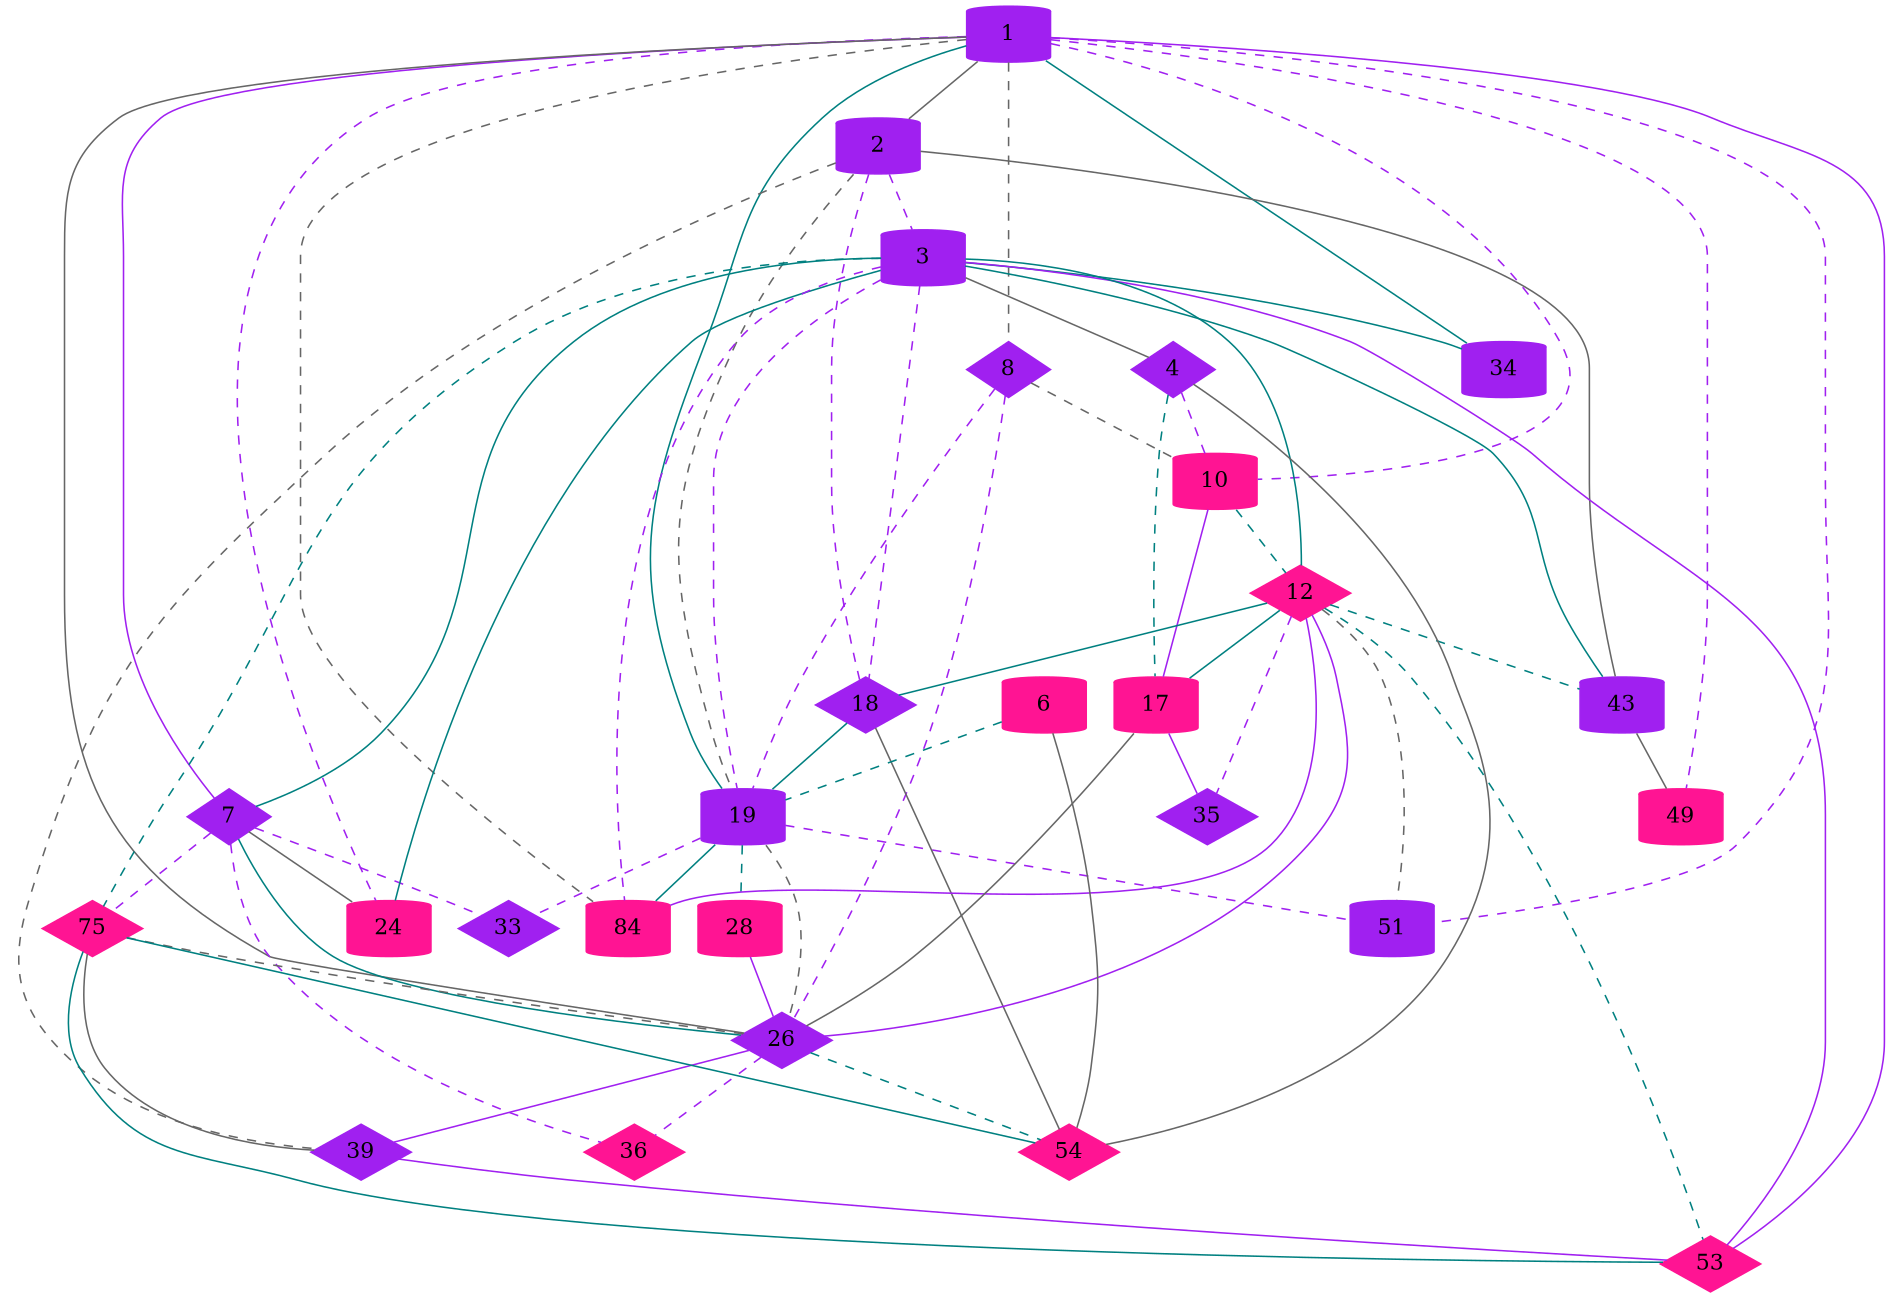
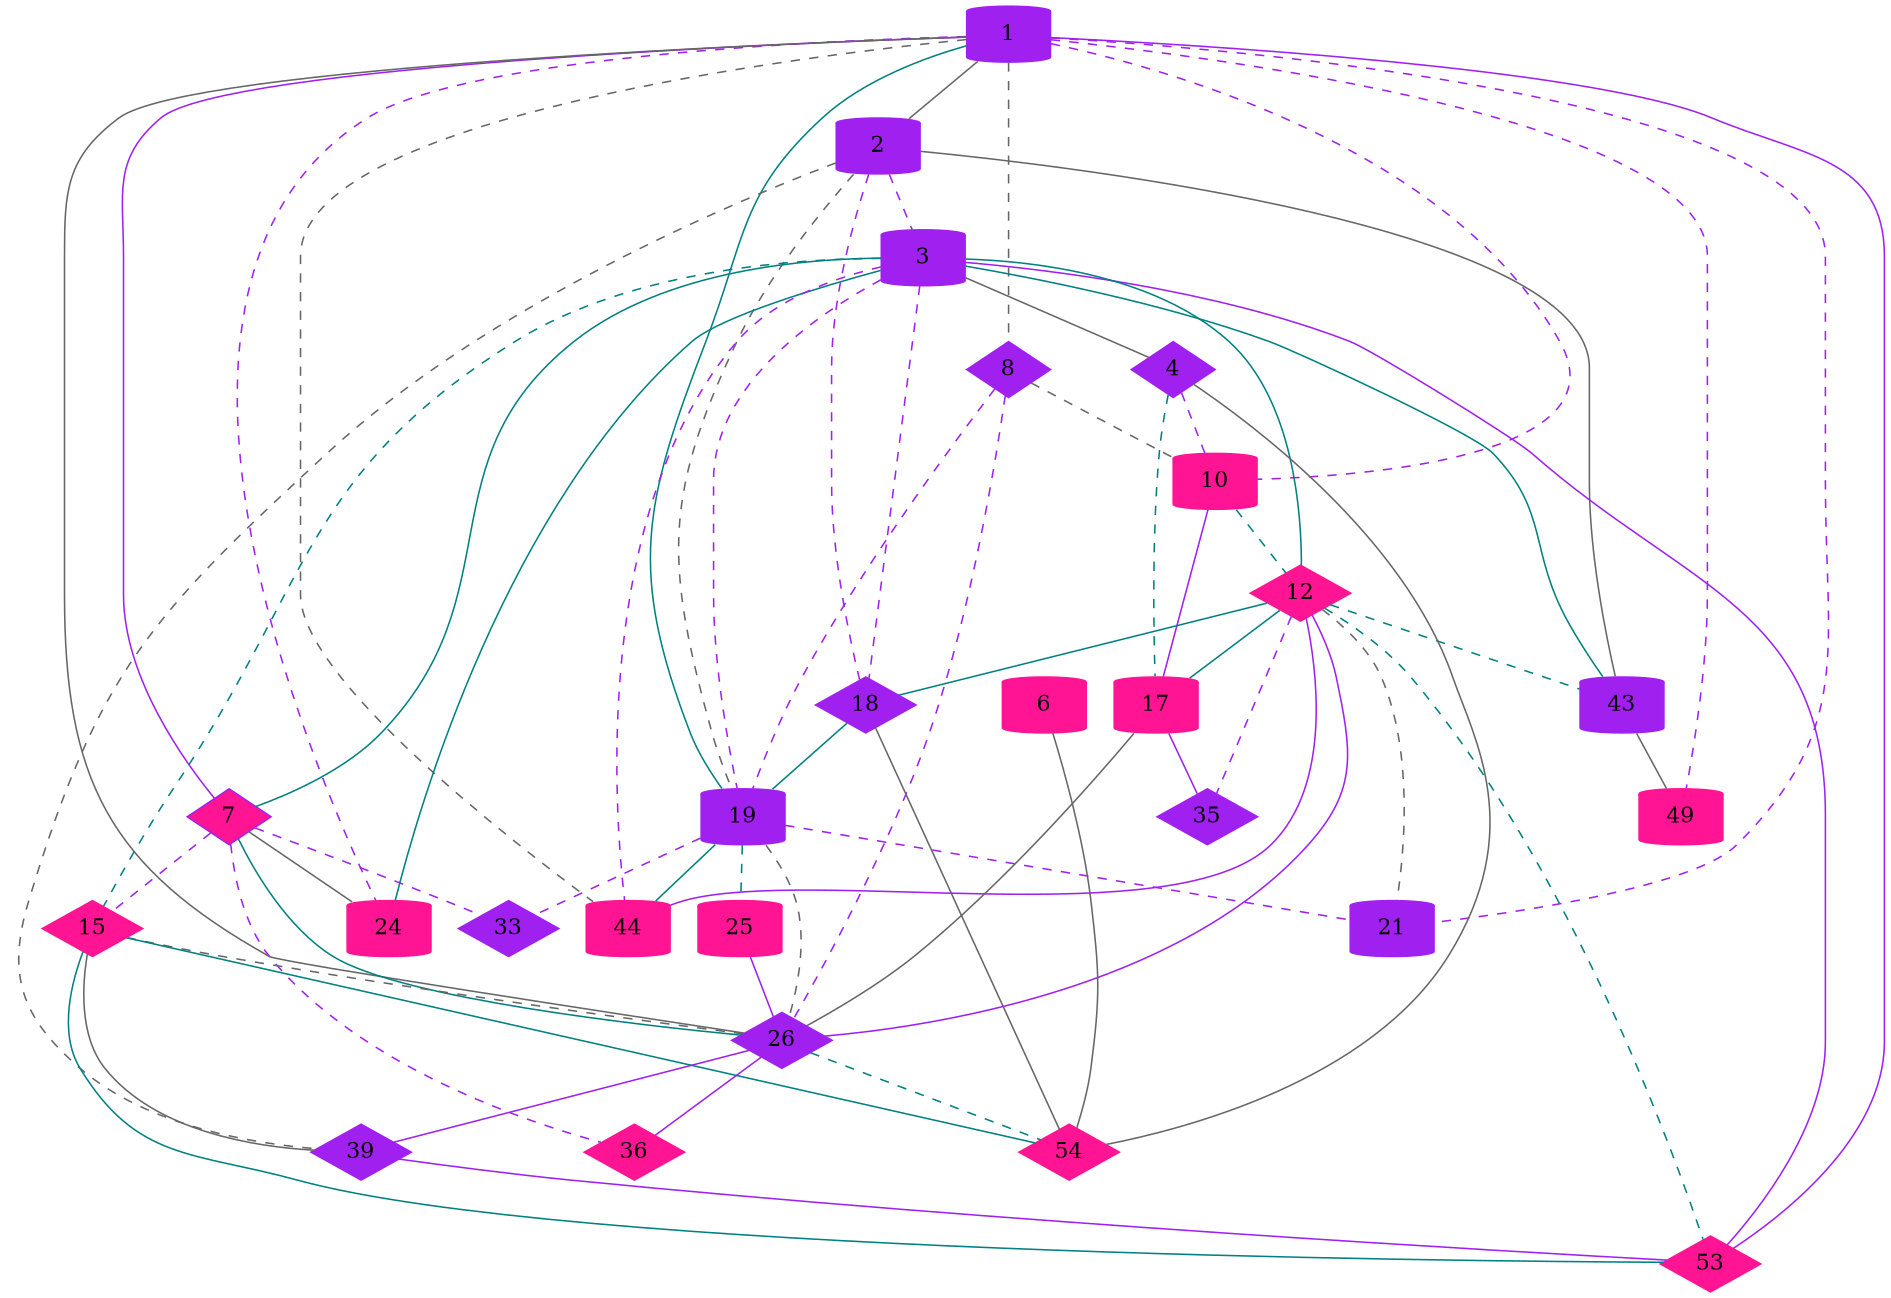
(1504, 370) -> none
(904, 757) -> none
(229, 817) -> (229, 817)
(92, 929) -> (92, 929)
(628, 929) -> (628, 929)
(740, 929) -> (740, 929)
(1392, 929) -> (1392, 929)
(708, 1096) -> (708, 1096)
